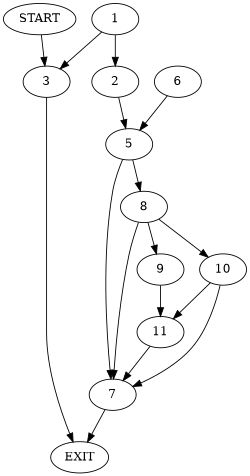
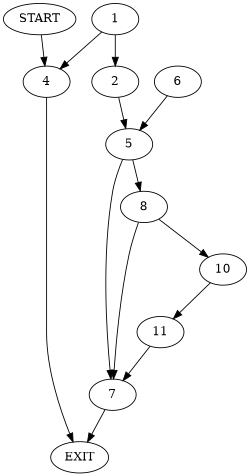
(47, 82) -> (47, 82)
(160, 270) -> none
(194, 345) -> none
